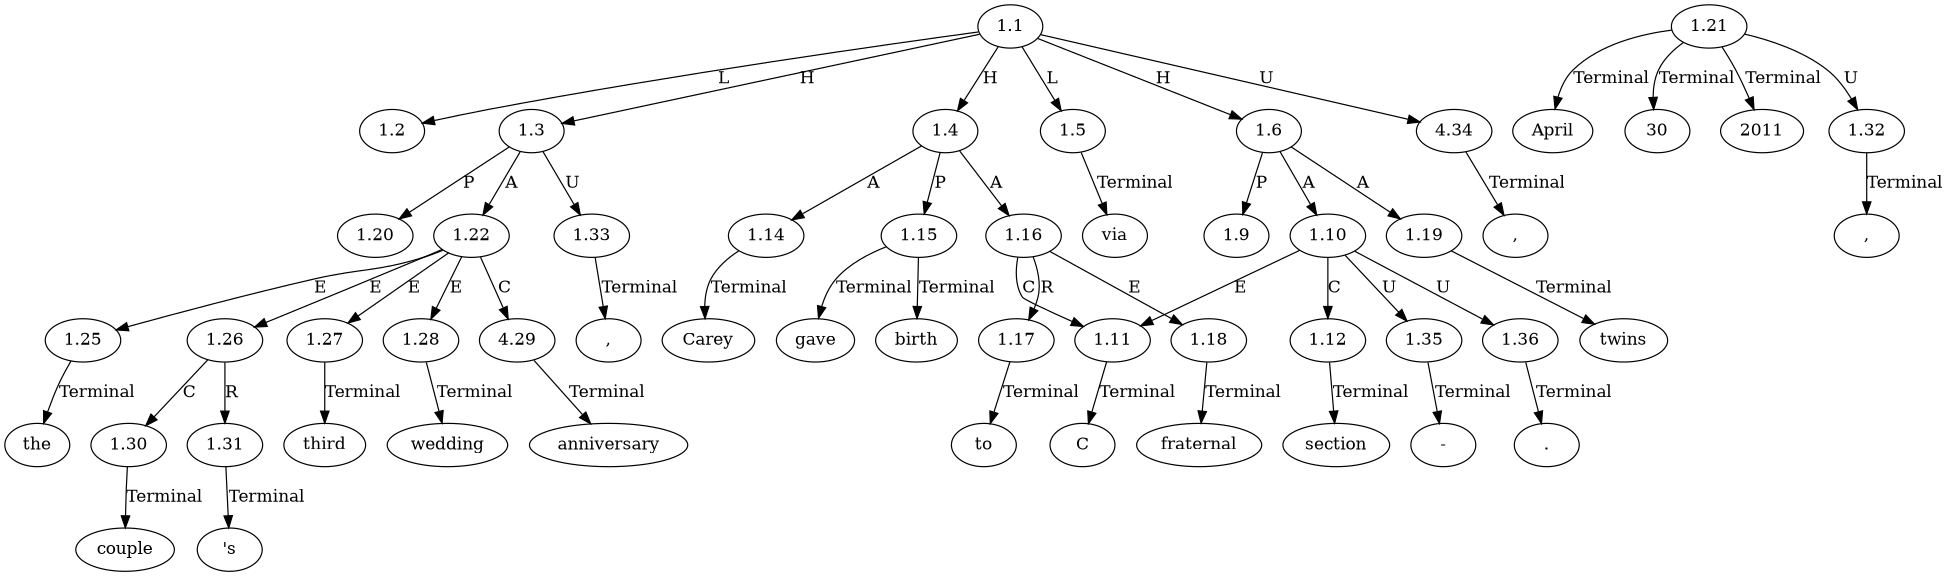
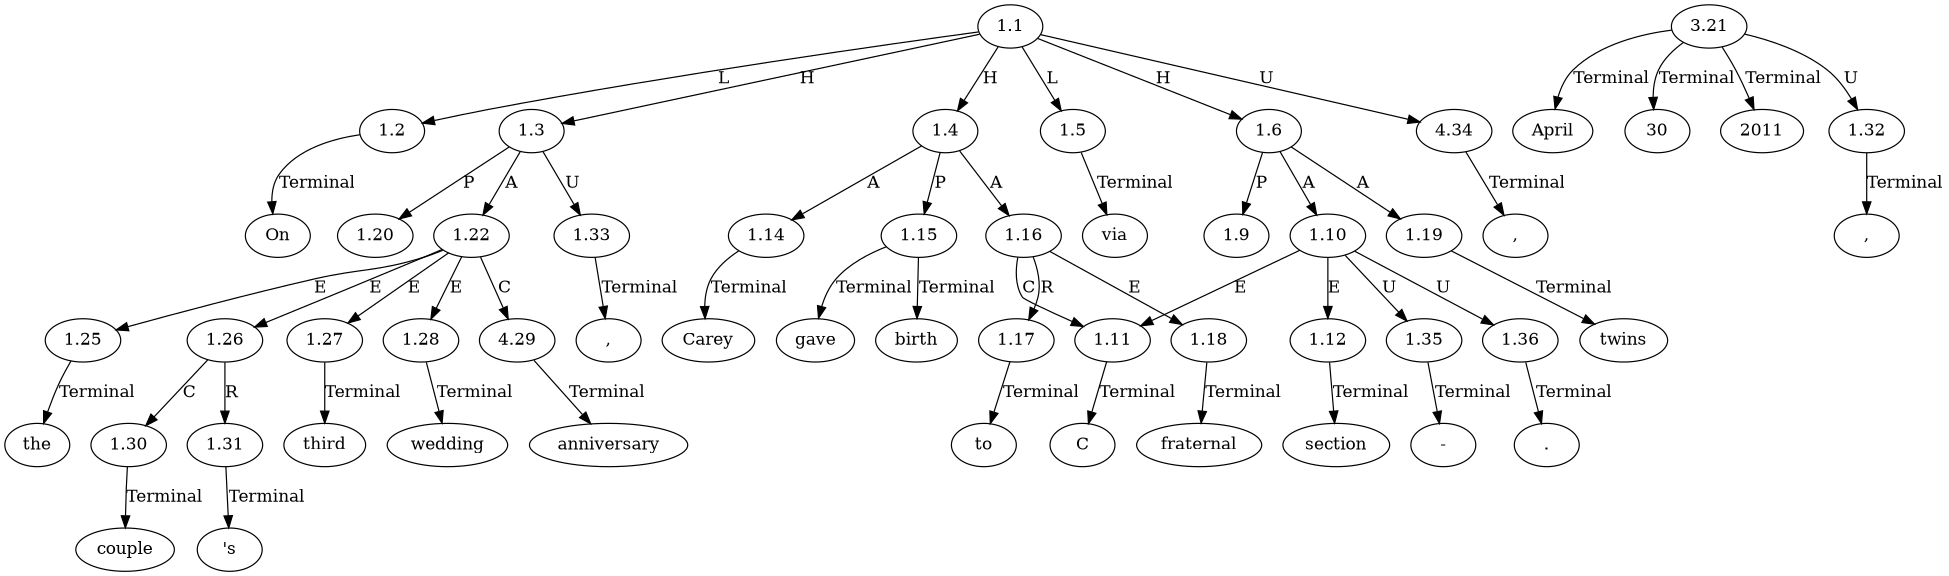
(1709, 26) -> (1709, 26)
none -> (278, 236)
(1334, 288) -> (1334, 288)
